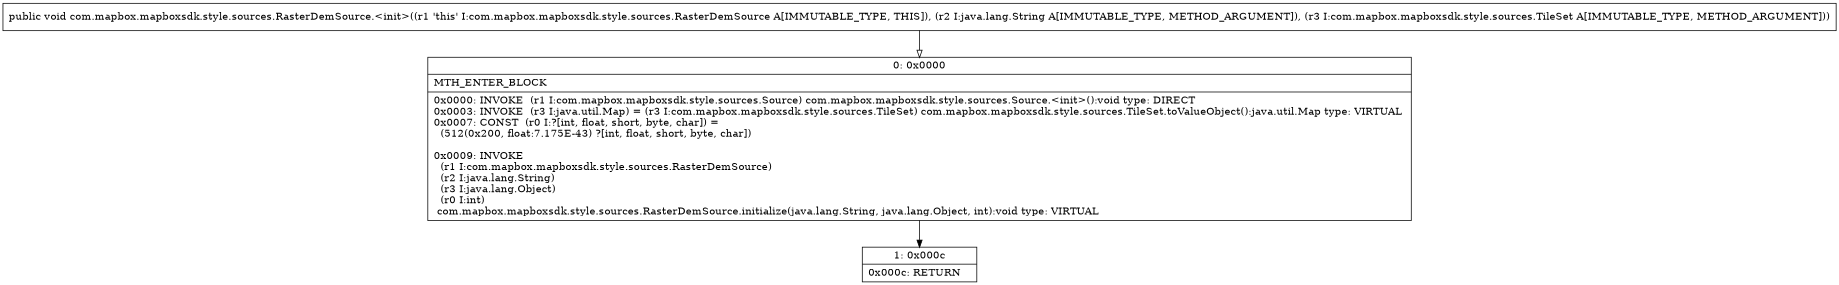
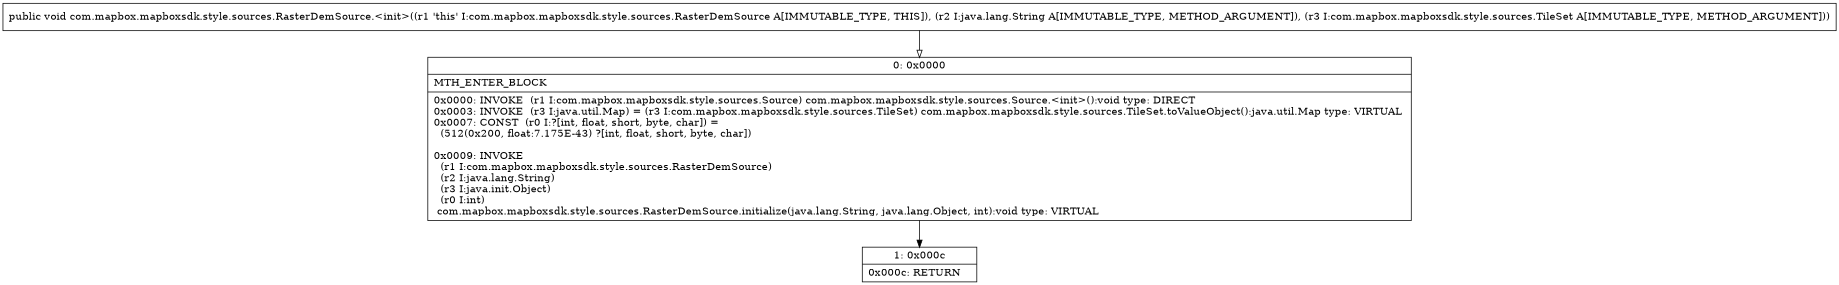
(495, 189) -> (492, 189)
